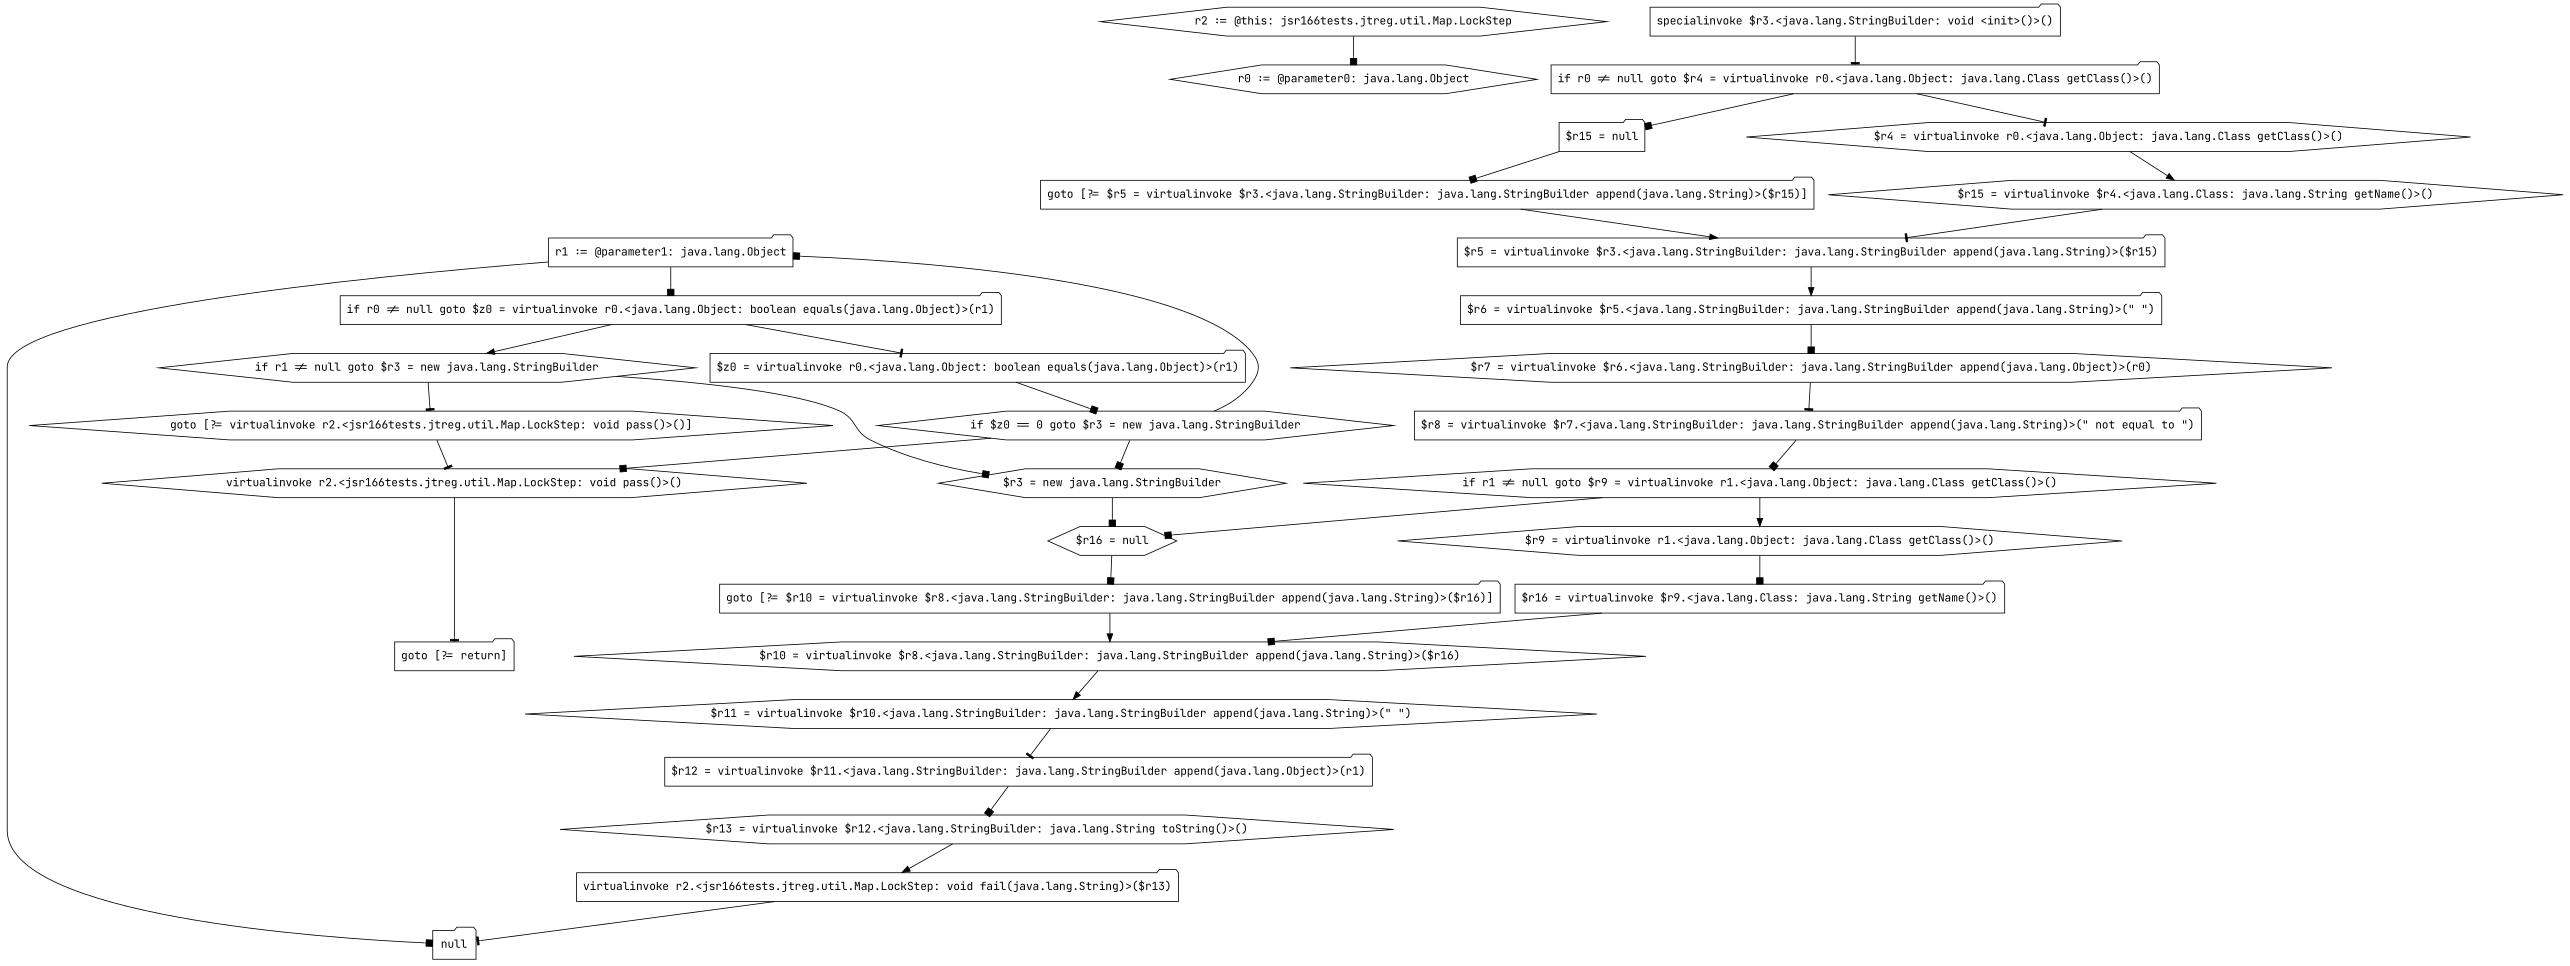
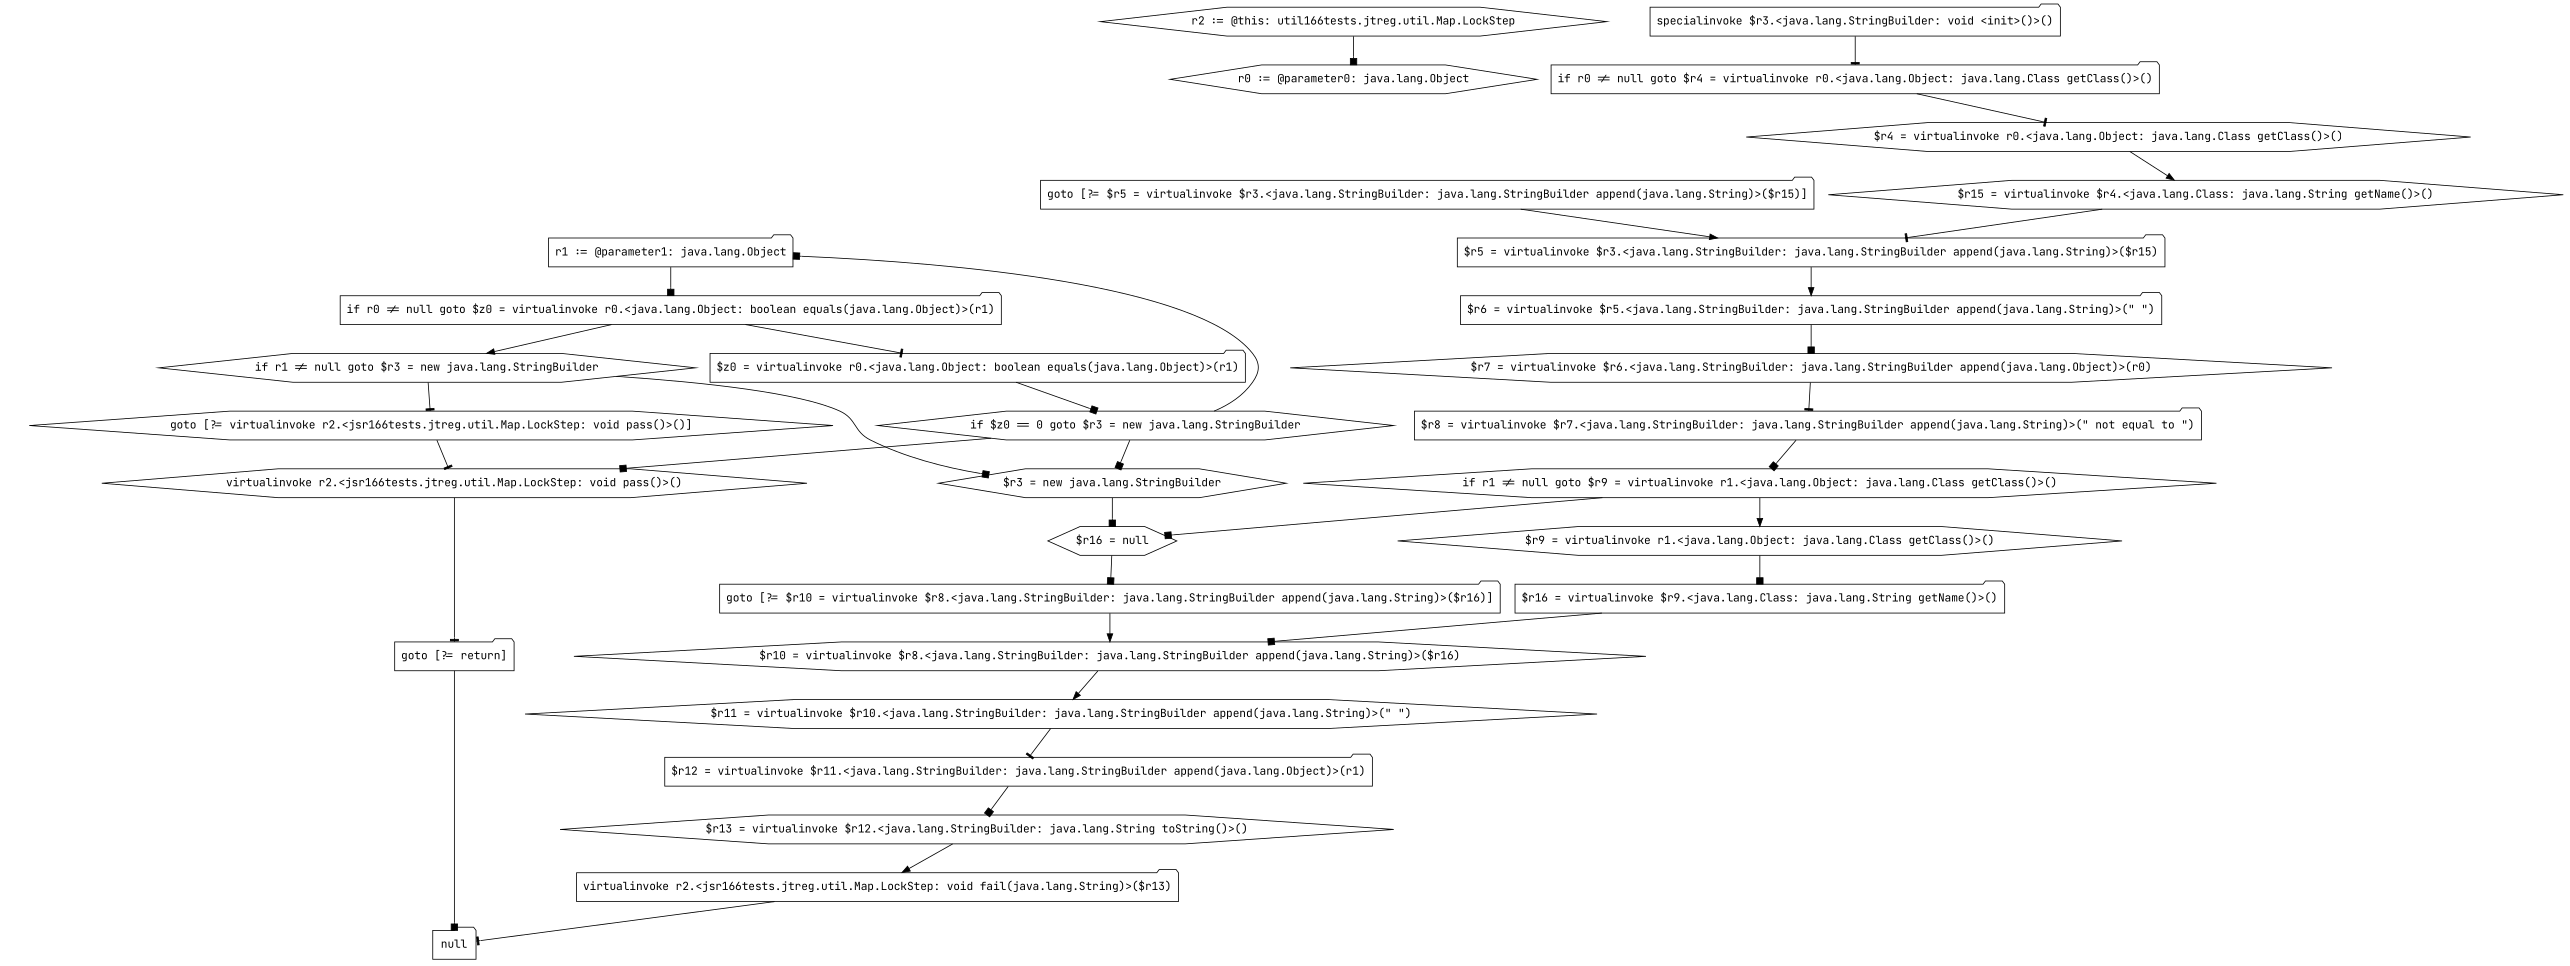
(1354, 22) -> (1354, 22)
(1602, 137) -> none
(7, 543) -> (454, 797)
